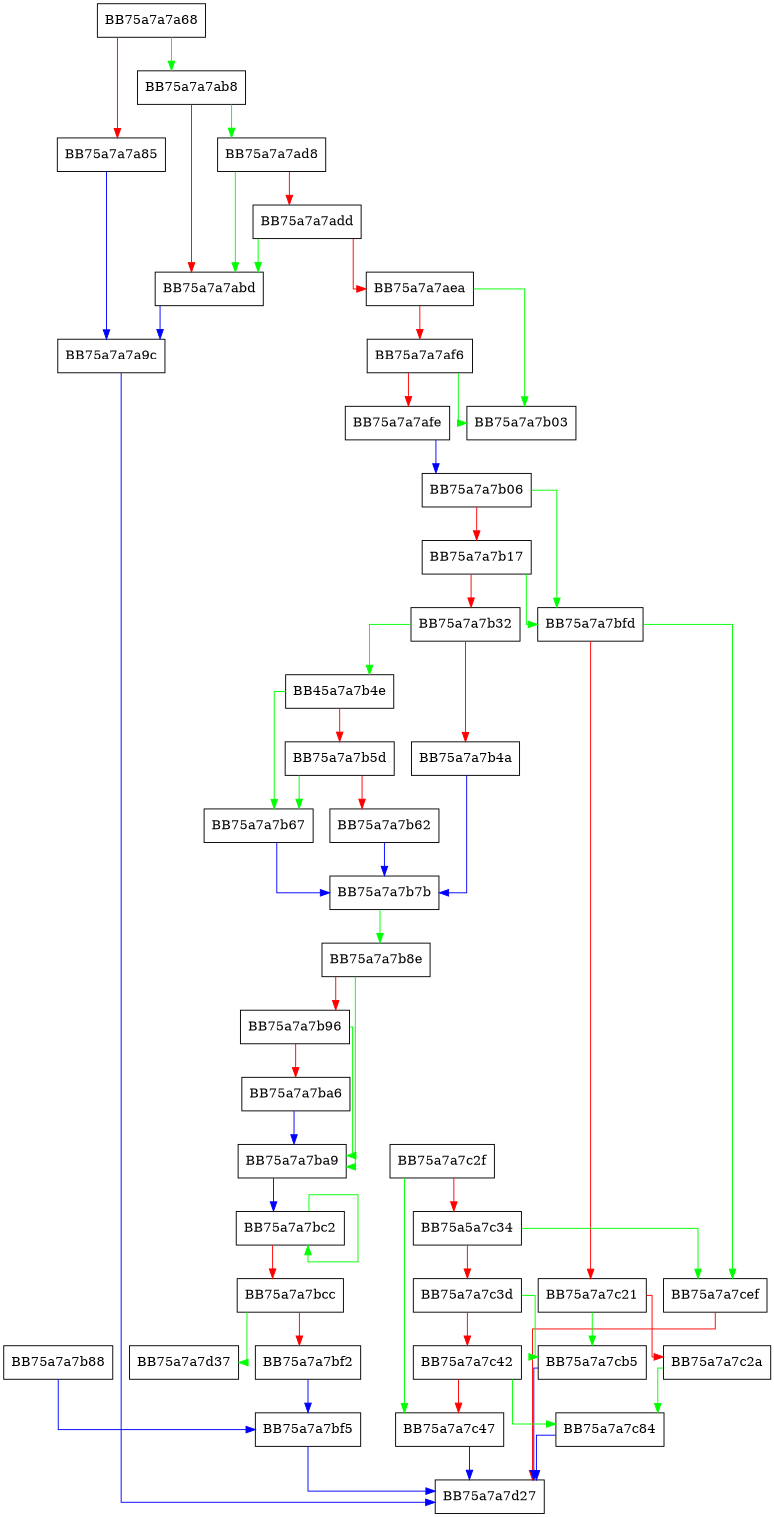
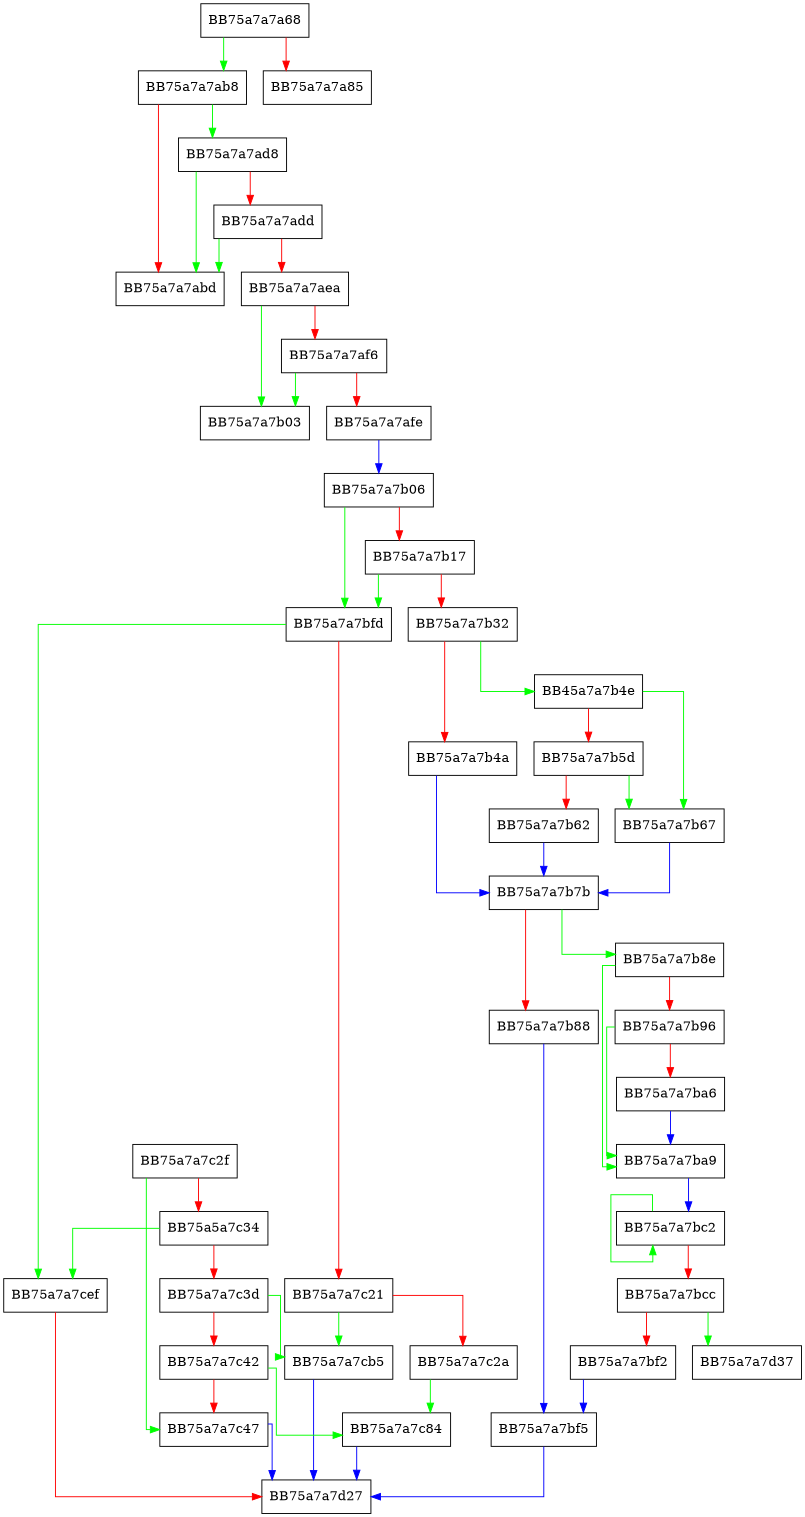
(111, 356) -> none
none -> (526, 955)
